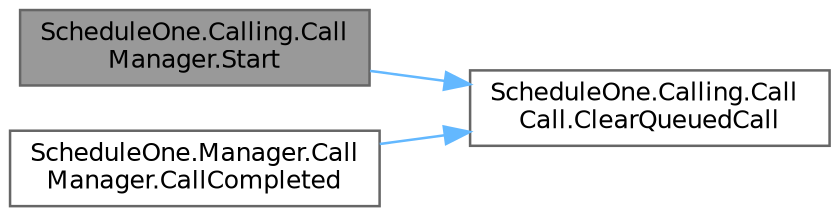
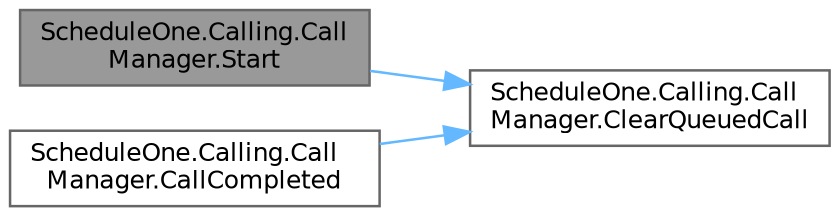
(650, 108) -> (650, 108)
(195, 168) -> (195, 168)
